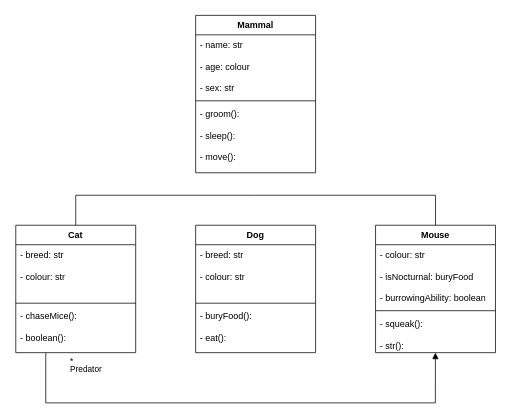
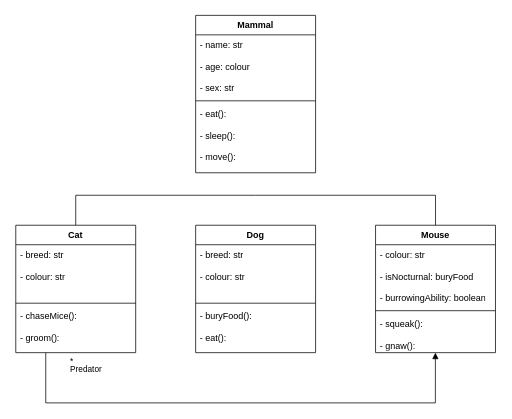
(223, 125) -> (222, 125)
(52, 322) -> (52, 322)
(405, 330) -> (405, 330)
